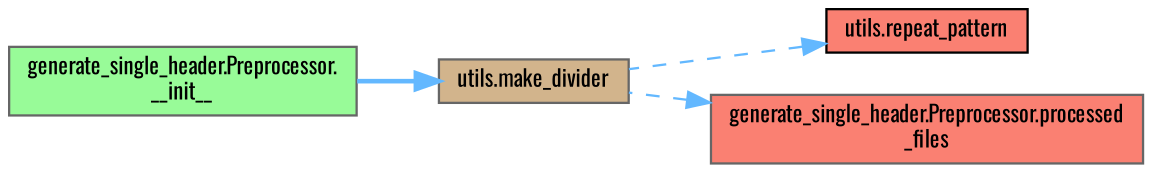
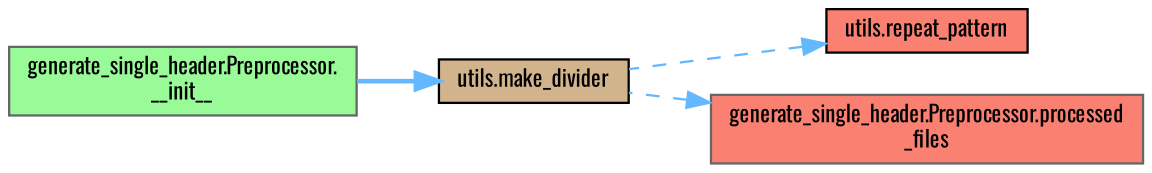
(534, 81) -> (534, 81)
